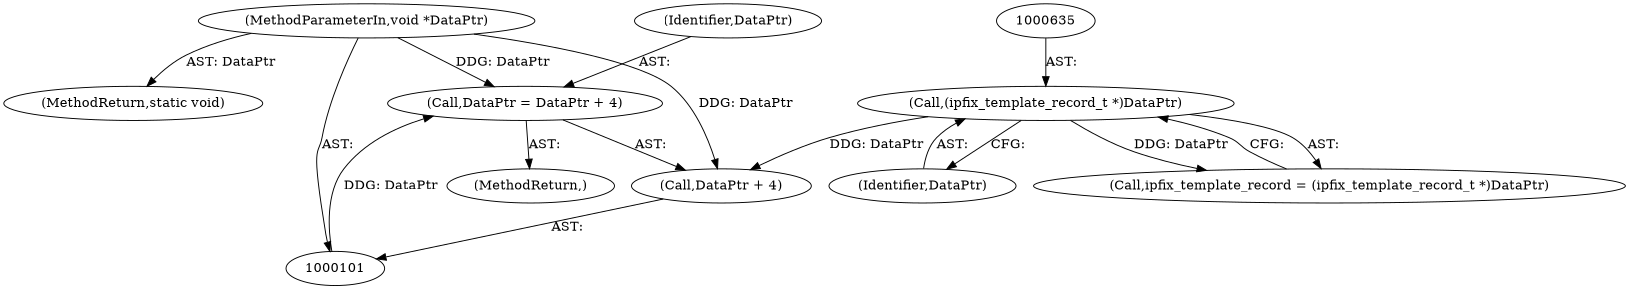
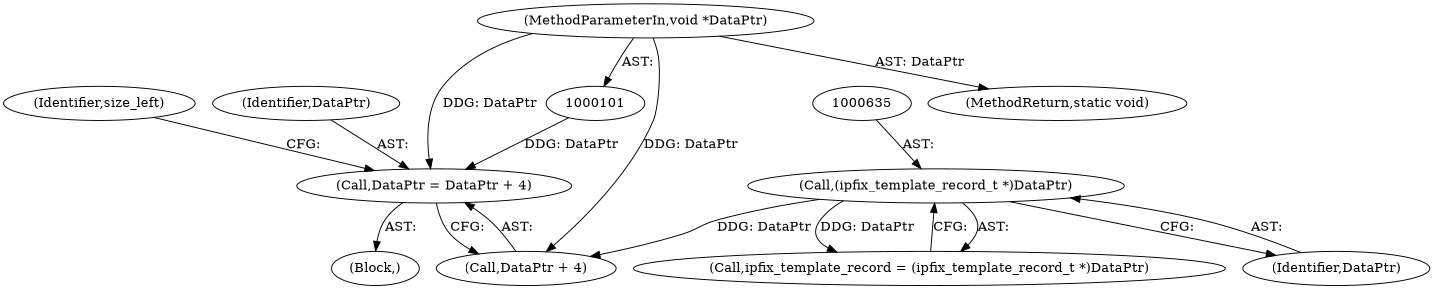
none -> (99, 103)
(653, 145) -> (470, 227)
(531, 186) -> (375, 268)
(525, 228) -> (497, 227)
